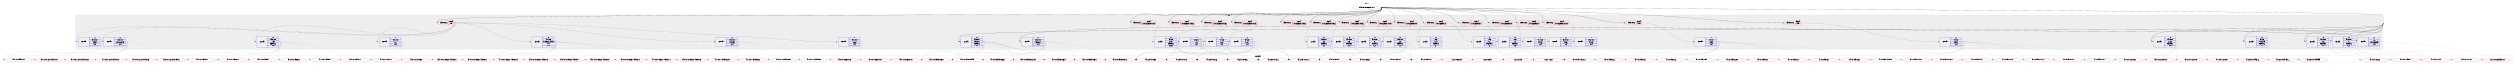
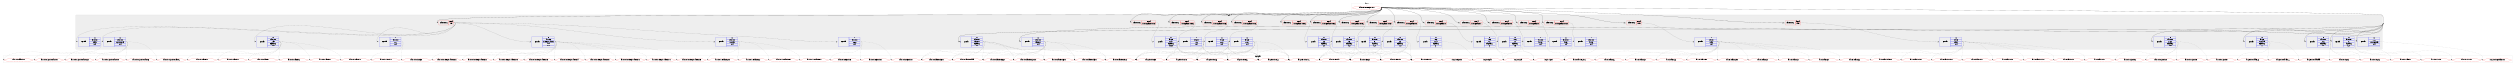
none -> (2344, 60)
